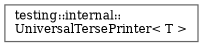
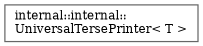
(101, 23) -> (101, 23)
